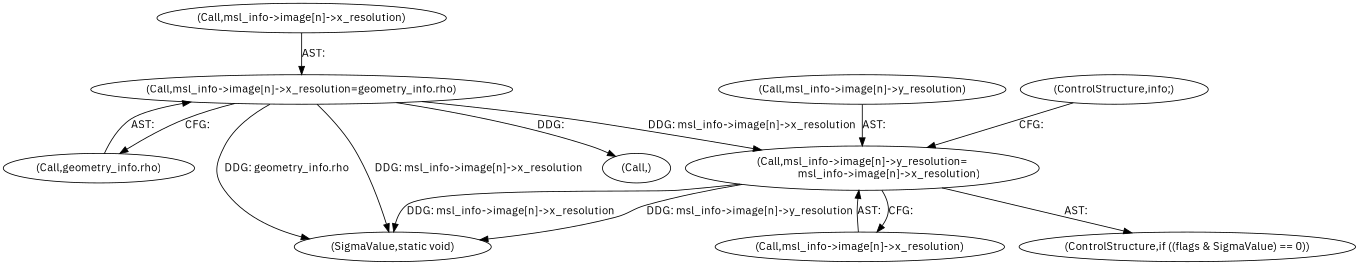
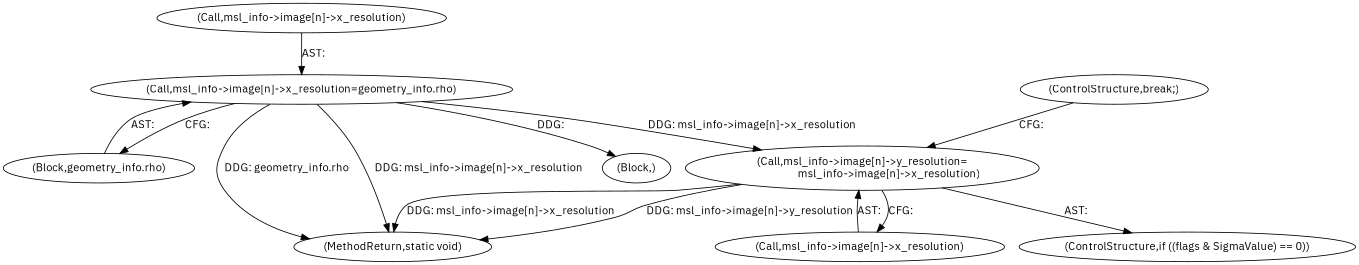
(862, 89) -> none
(1114, 89) -> (1114, 89)
(99, 168) -> (99, 168)
(637, 168) -> (637, 168)
(393, 247) -> (393, 247)
